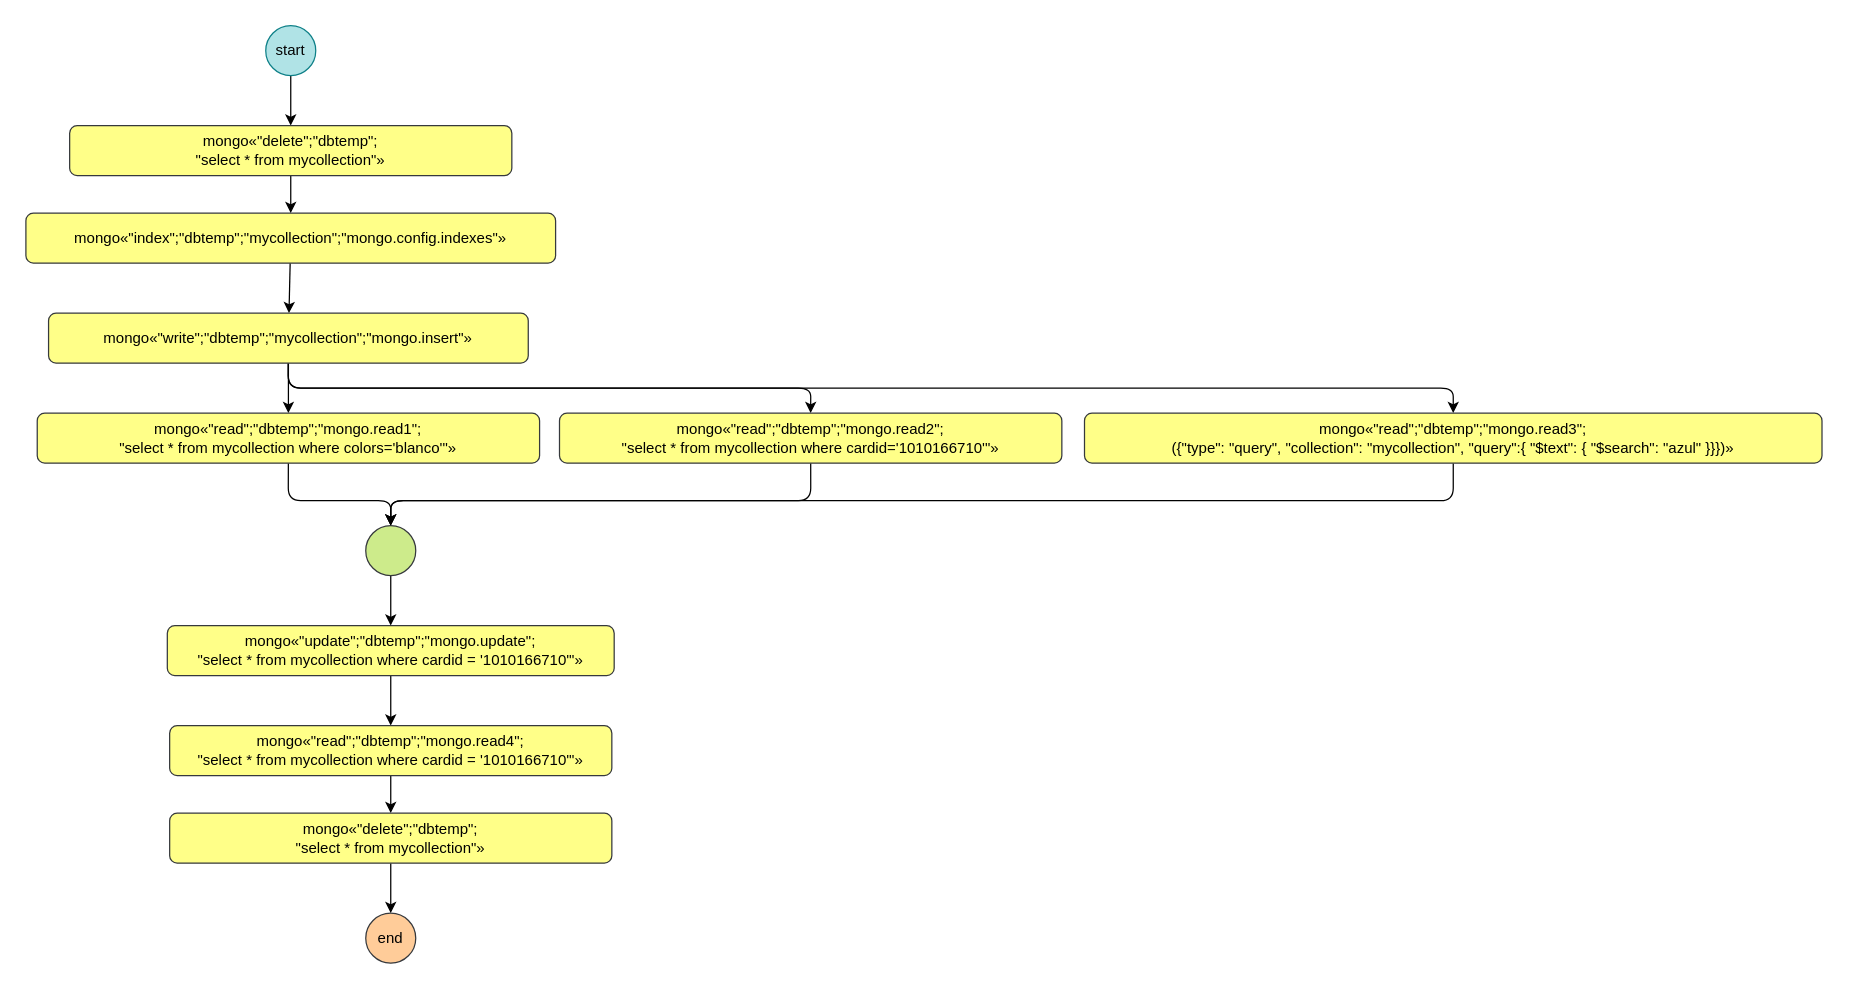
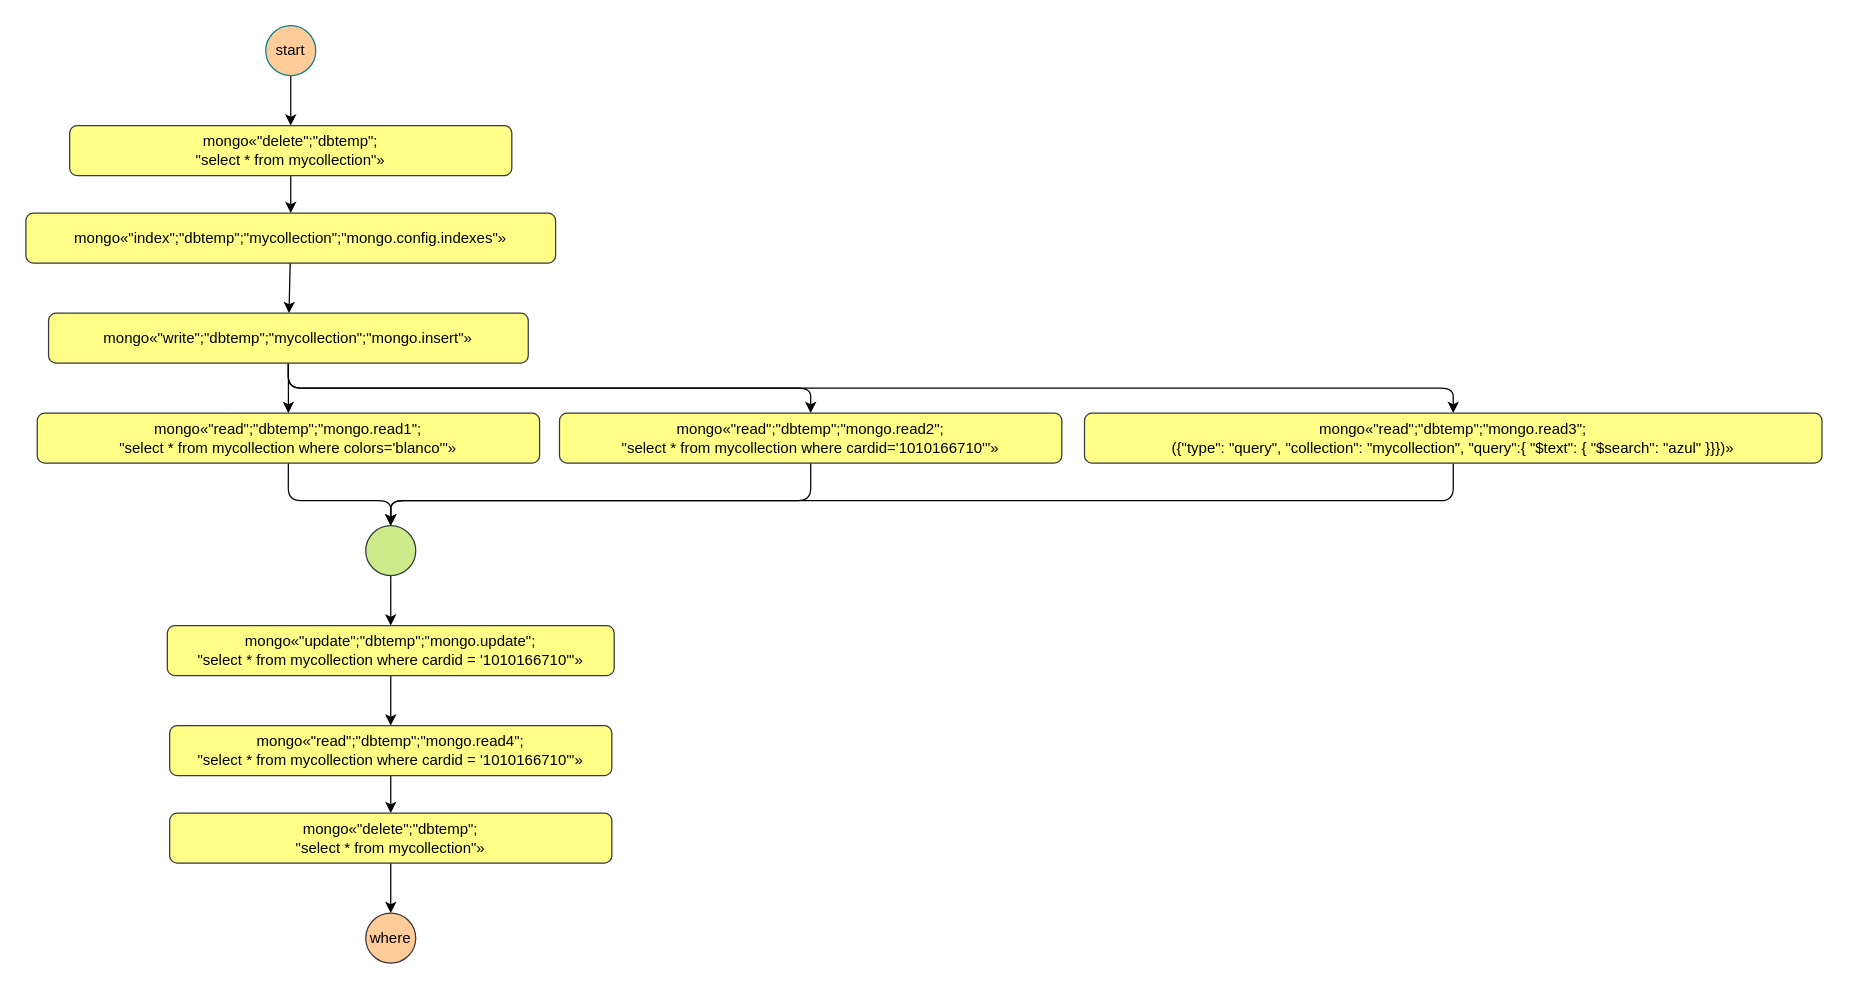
(291, 51) -> (291, 51)
(391, 938) -> (391, 938)
